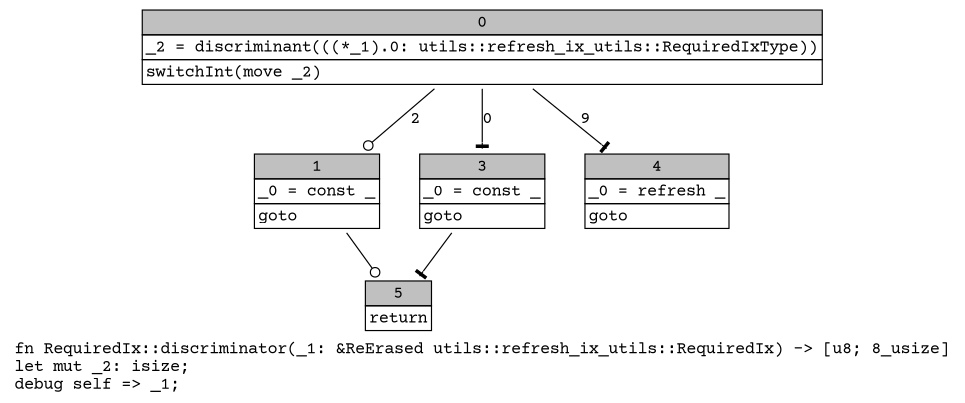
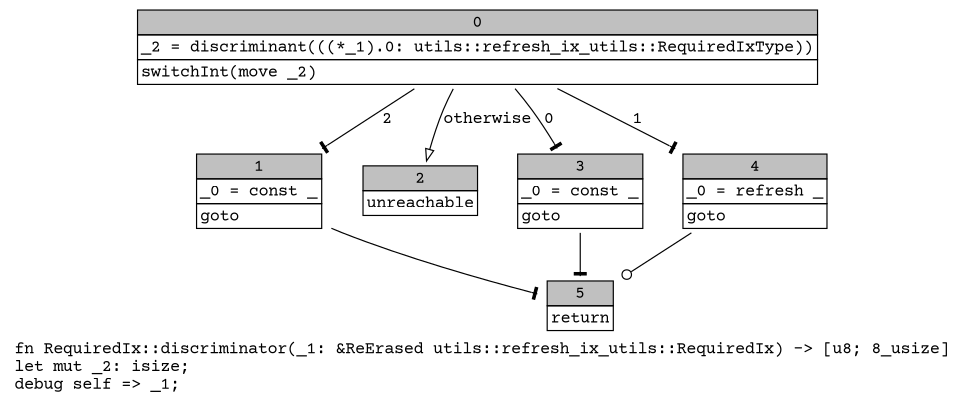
(403, 116) -> (371, 117)
(586, 119) -> (638, 119)
none -> (420, 191)
(359, 251) -> (430, 263)
none -> (661, 252)
